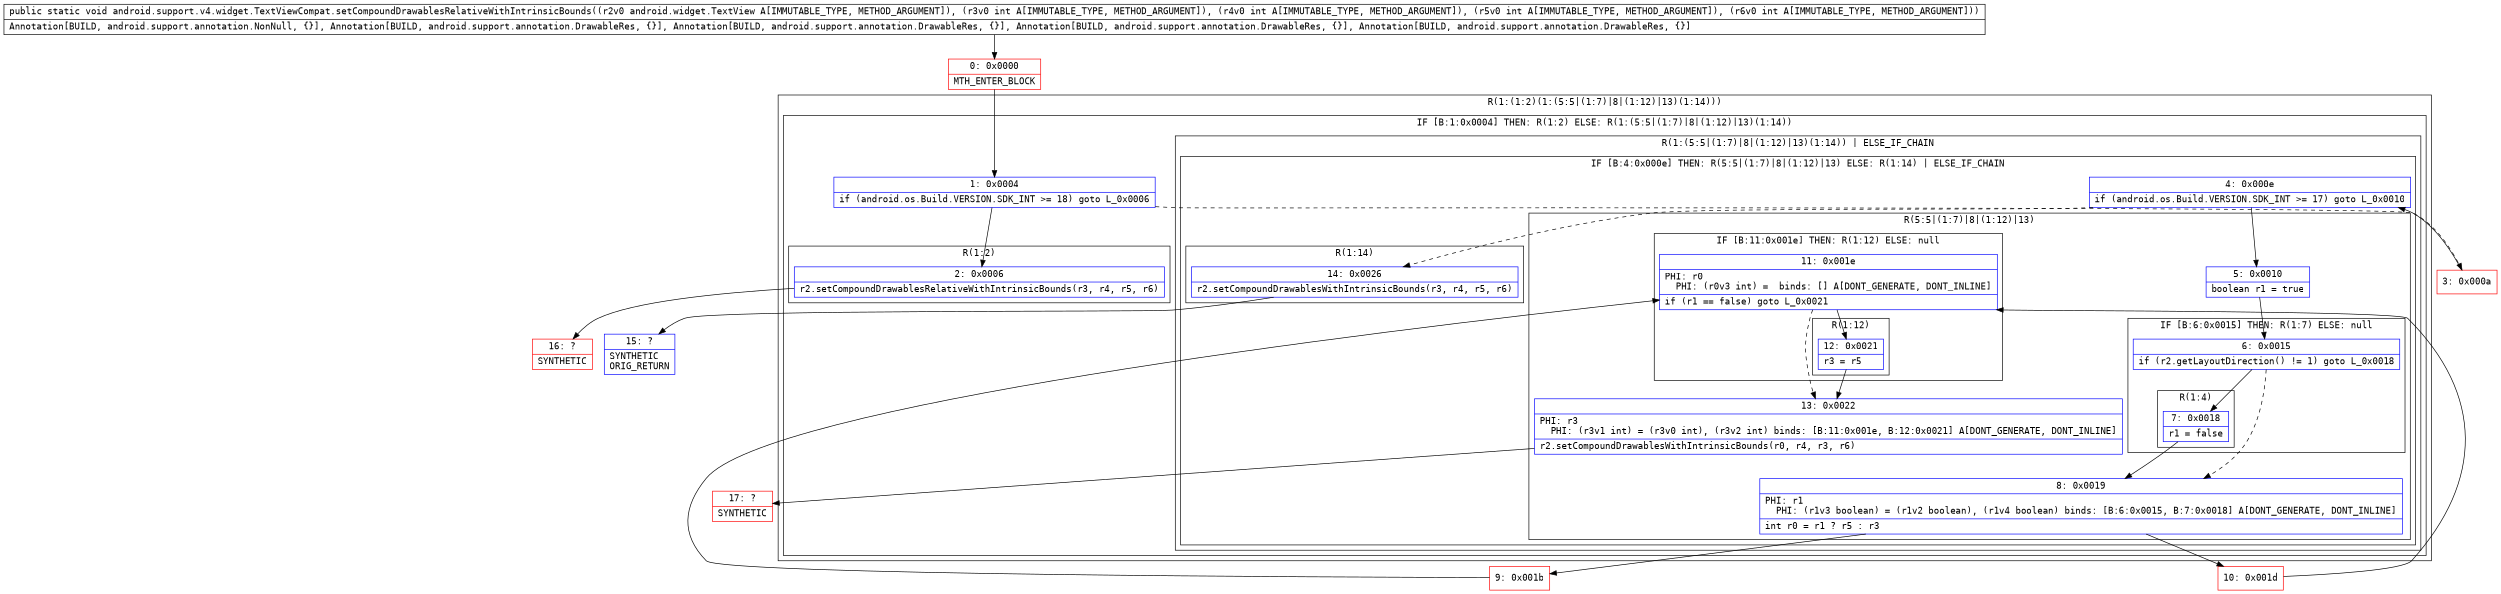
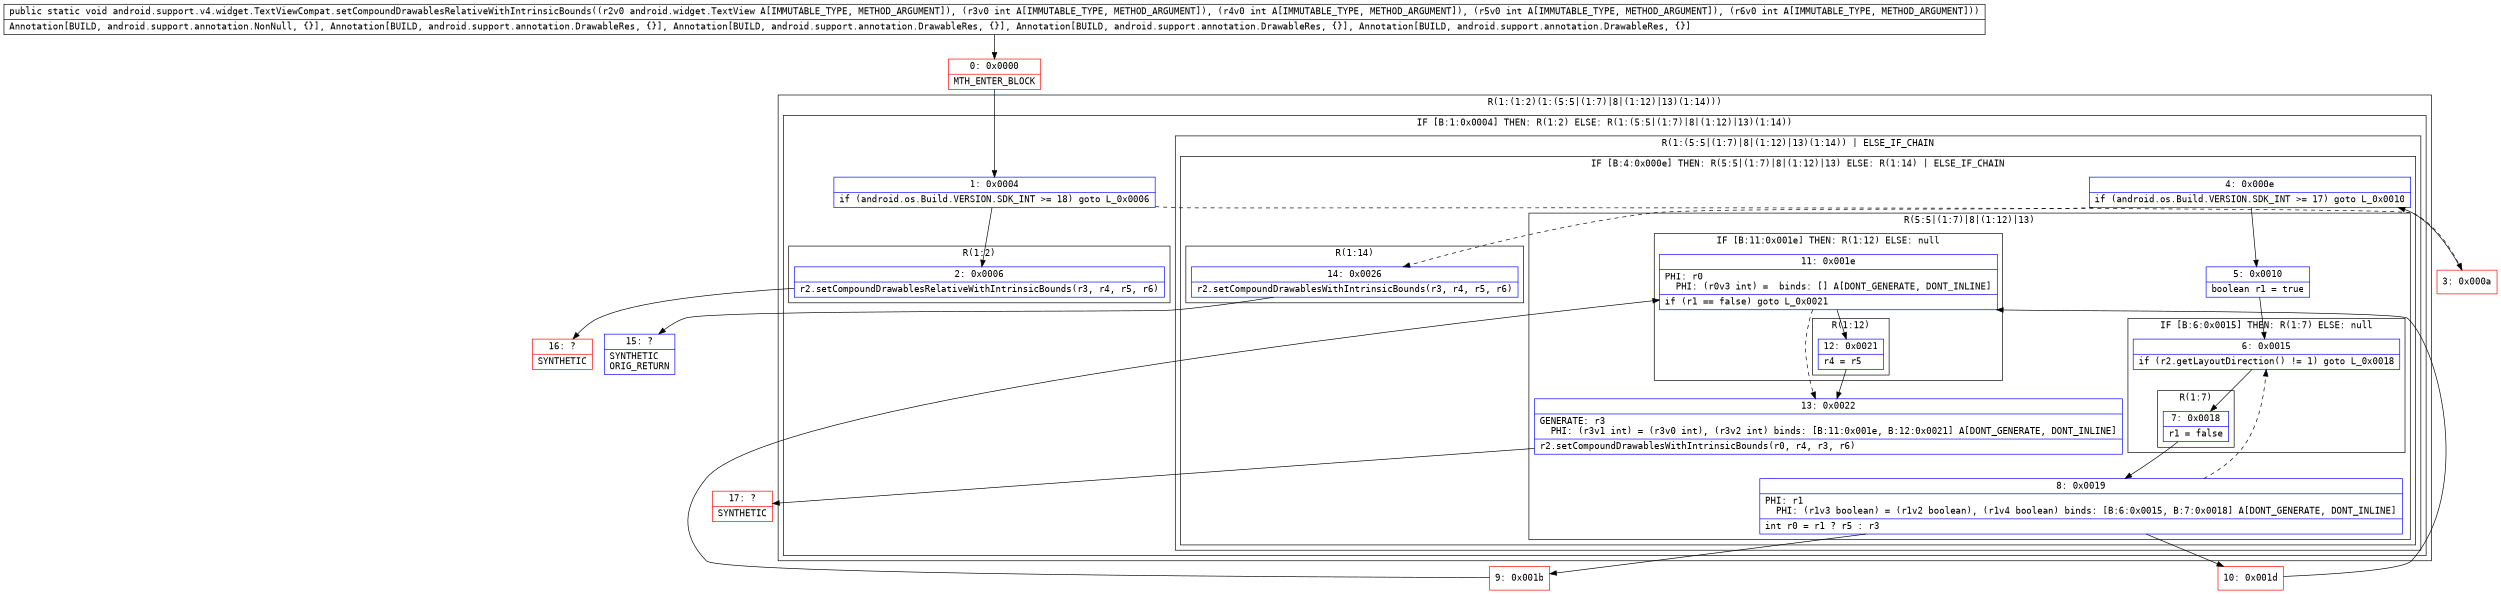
(1843, 362) -> (1843, 362)
(2196, 398) -> (2196, 398)
(1562, 421) -> (1575, 421)
(2252, 431) -> (2250, 437)
